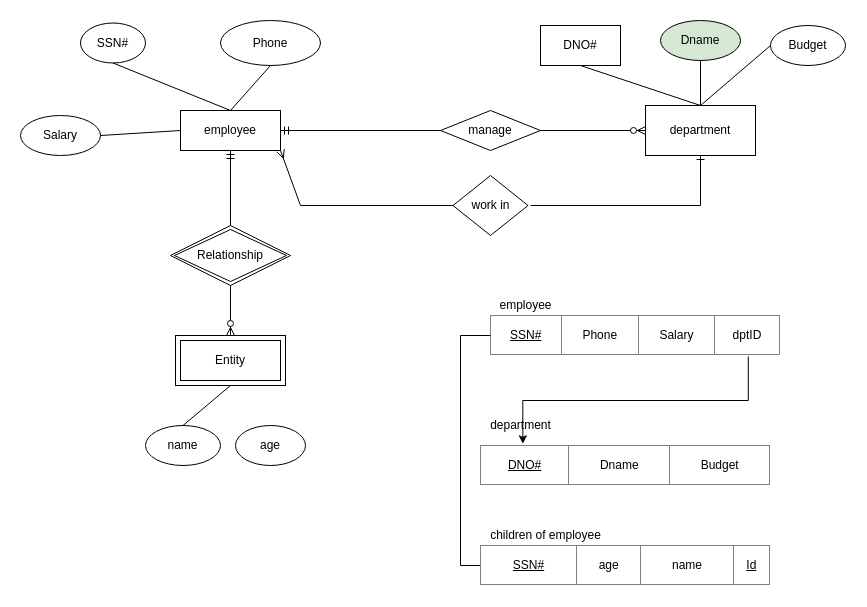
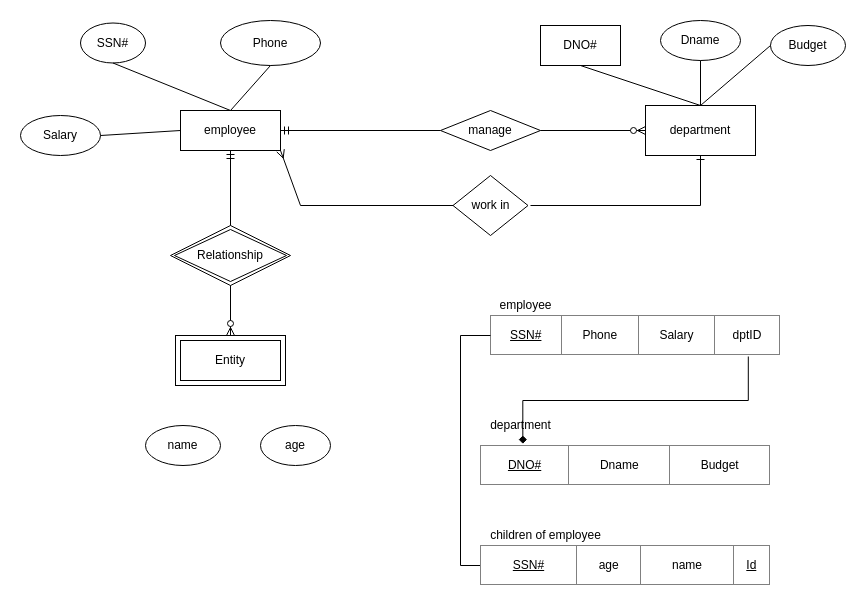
(701, 41) -> (701, 41)
(207, 406) -> none
(523, 435) -> (523, 435)
(271, 446) -> (296, 446)
